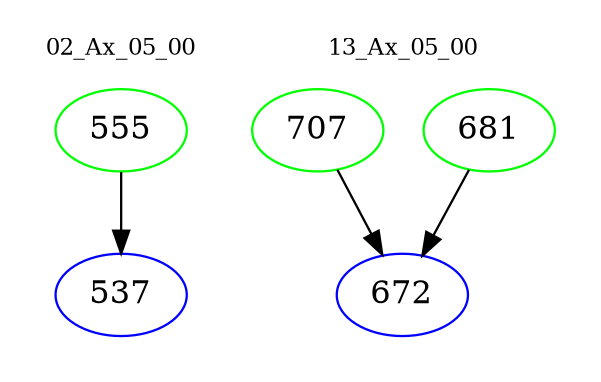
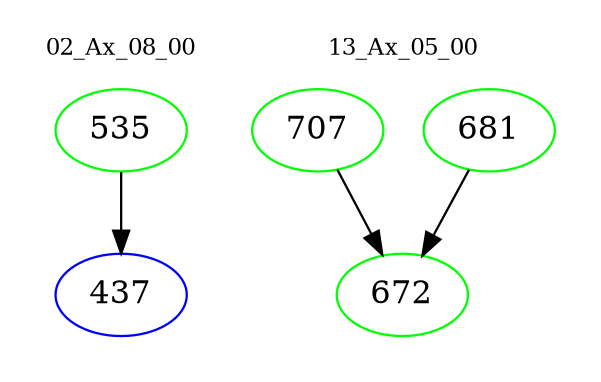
(121, 49) -> (121, 49)
(121, 130) -> (121, 130)
(121, 295) -> (121, 295)
(402, 295) -> (402, 295)
